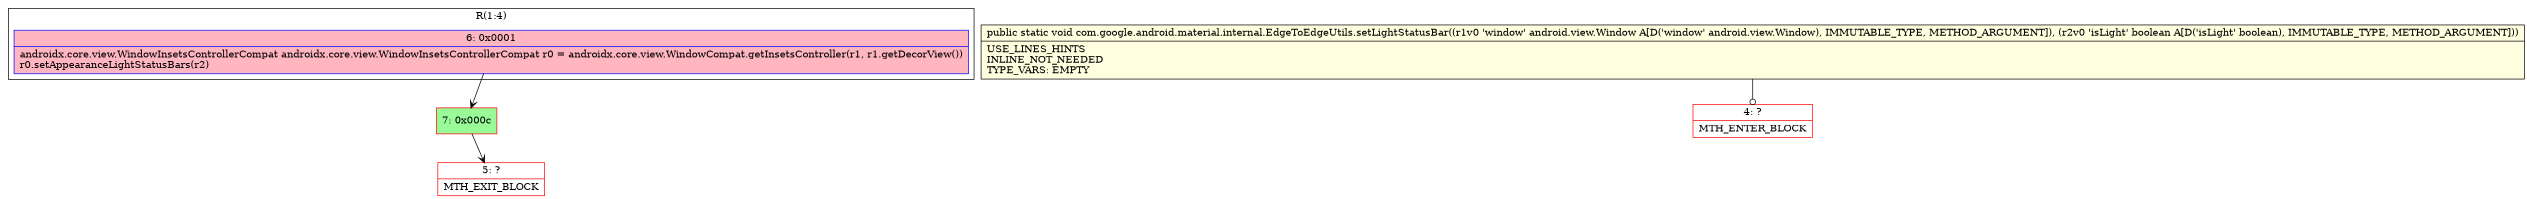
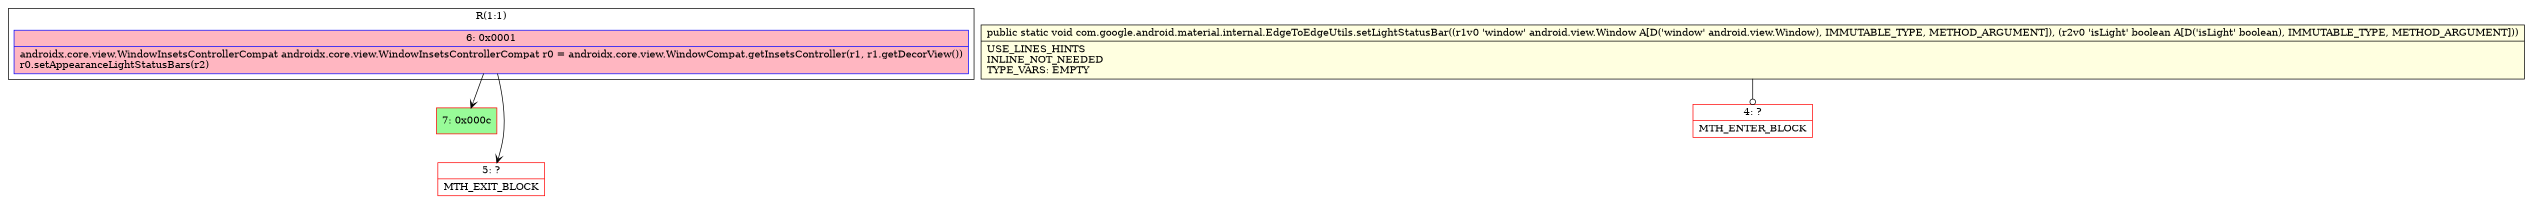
(491, 17) -> (491, 17)
(477, 145) -> (504, 115)
